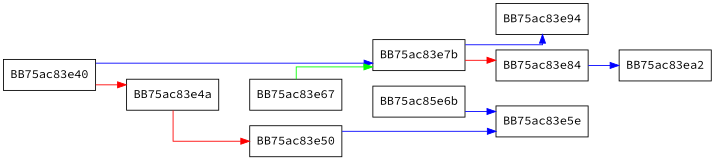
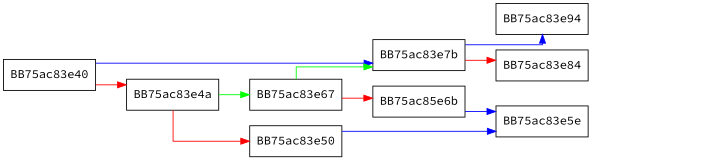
(665, 65) -> none
none -> (230, 95)
none -> (353, 98)
